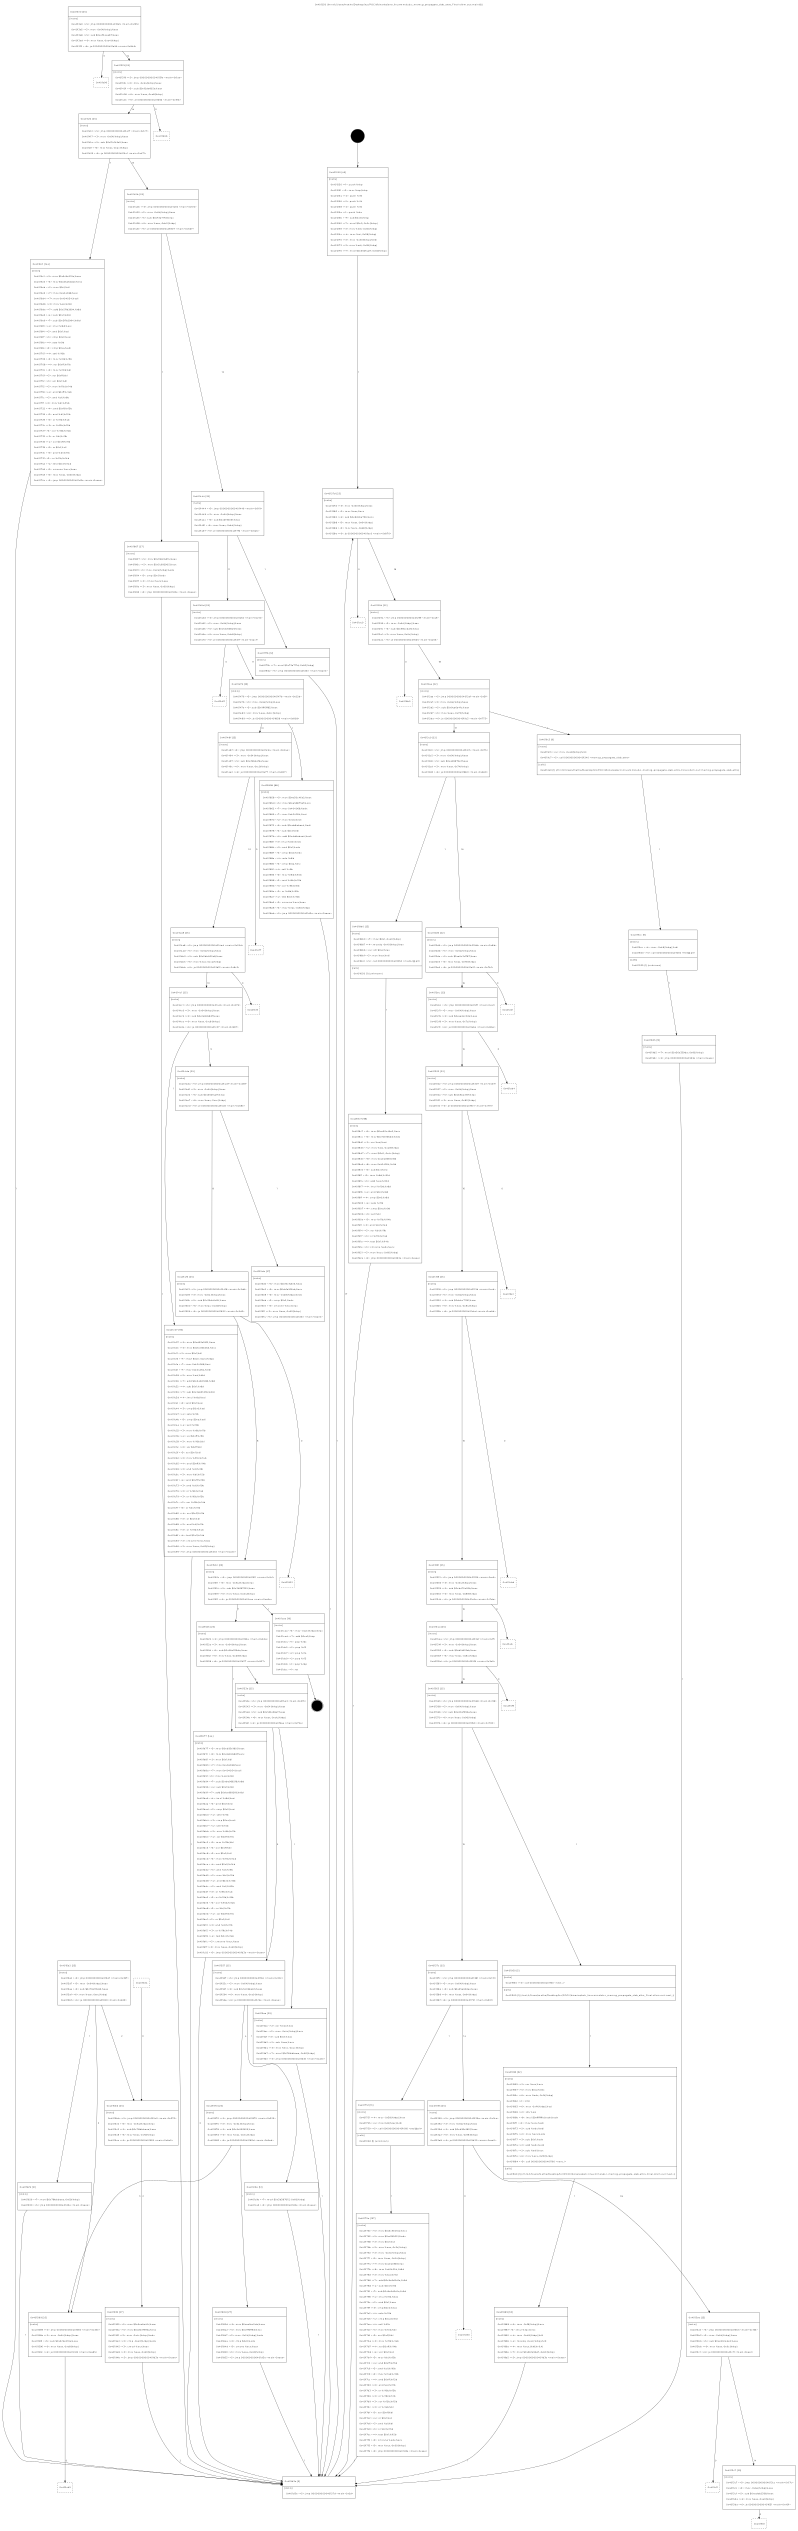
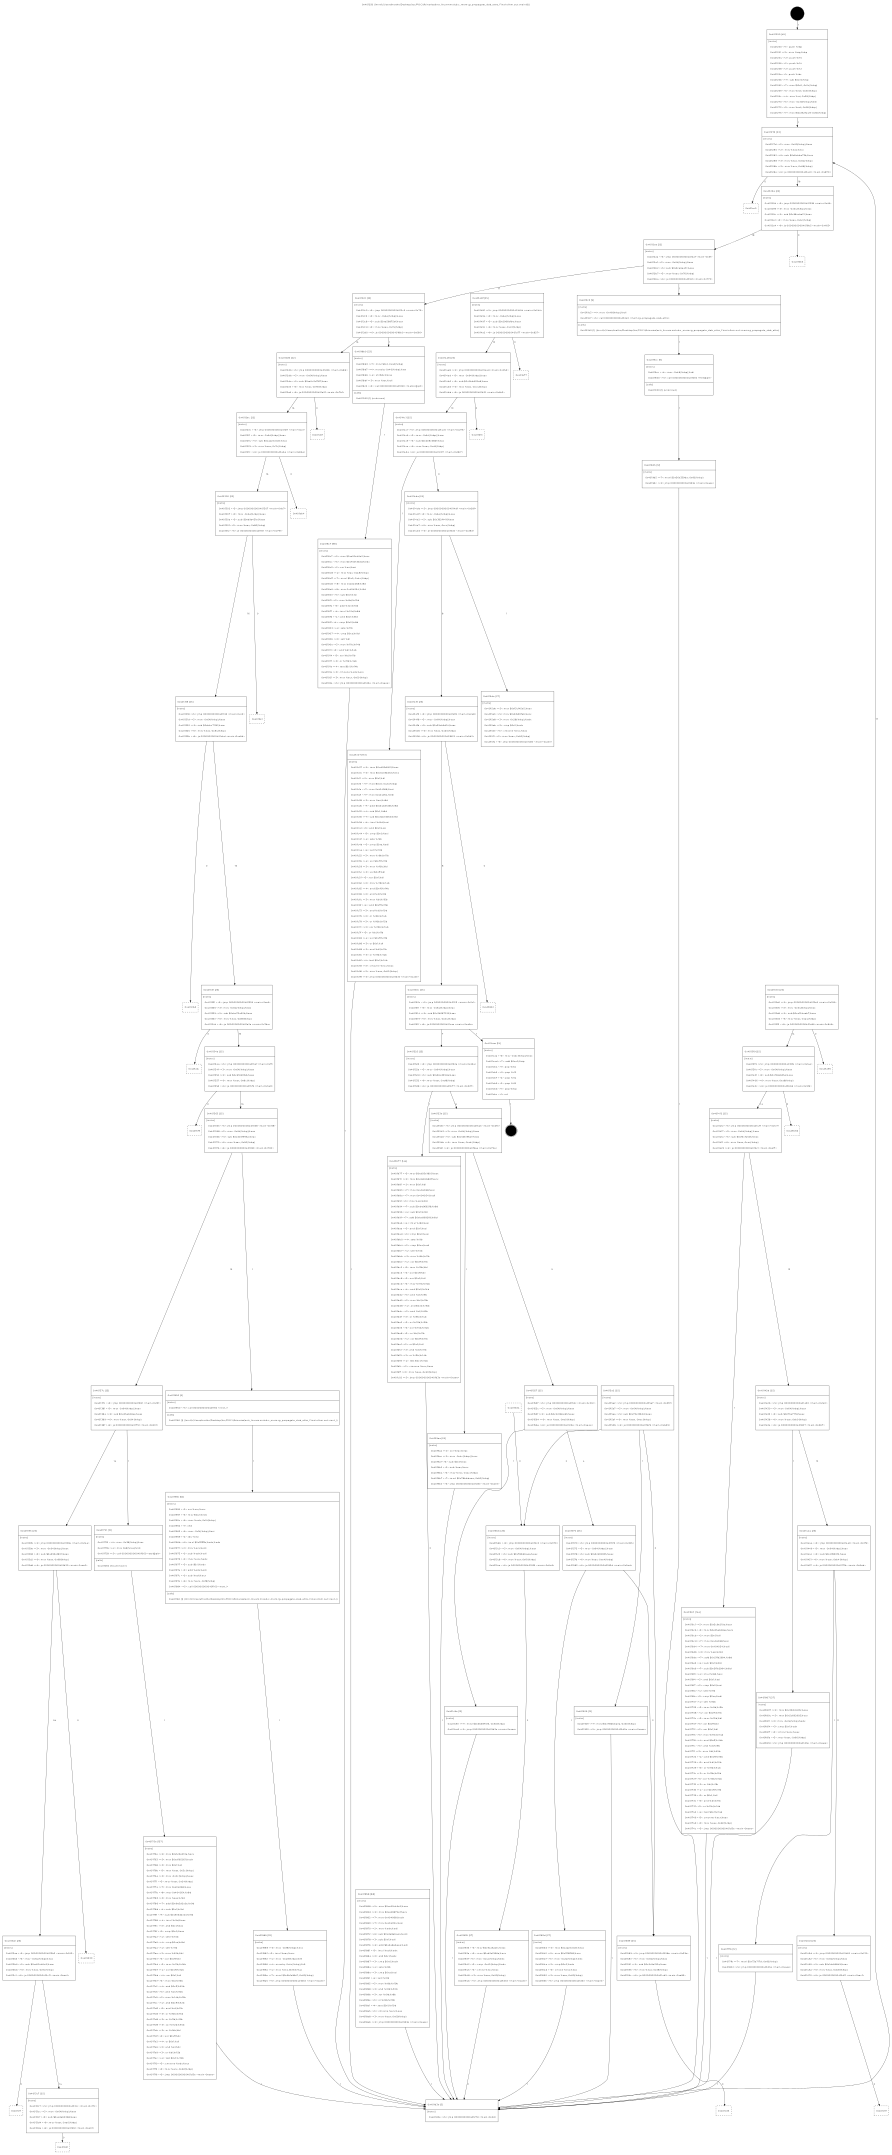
(267, 701) -> none
